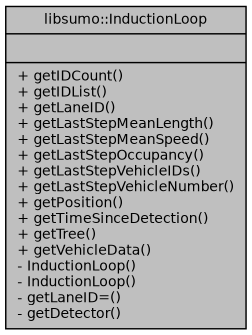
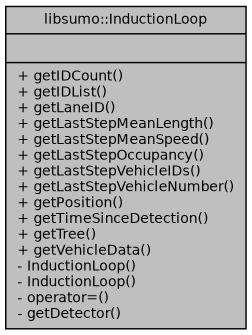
(70, 298) -> (63, 298)
